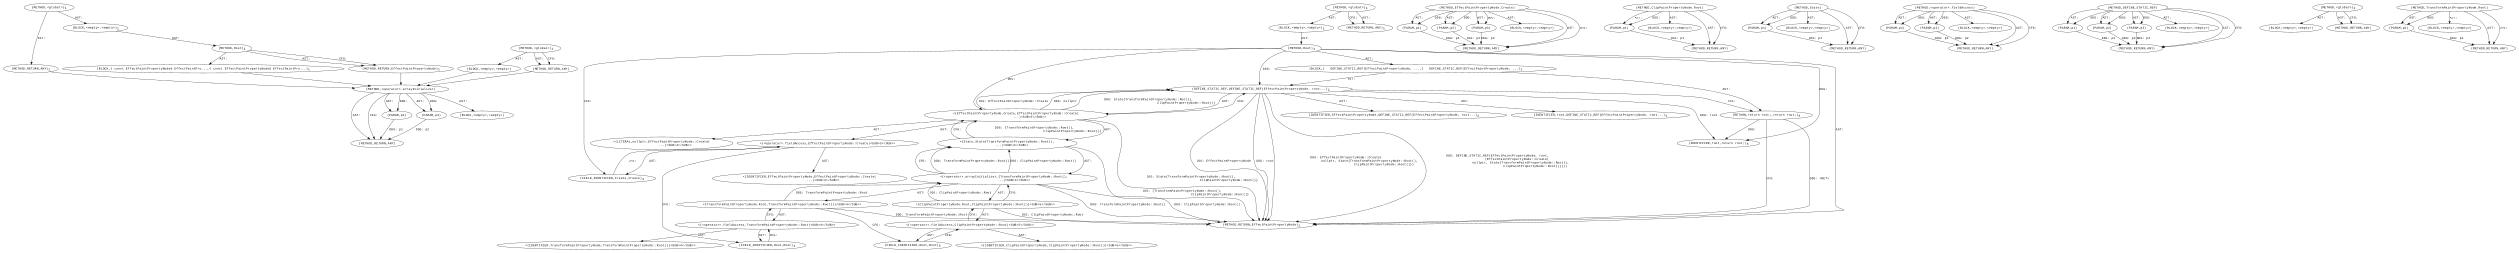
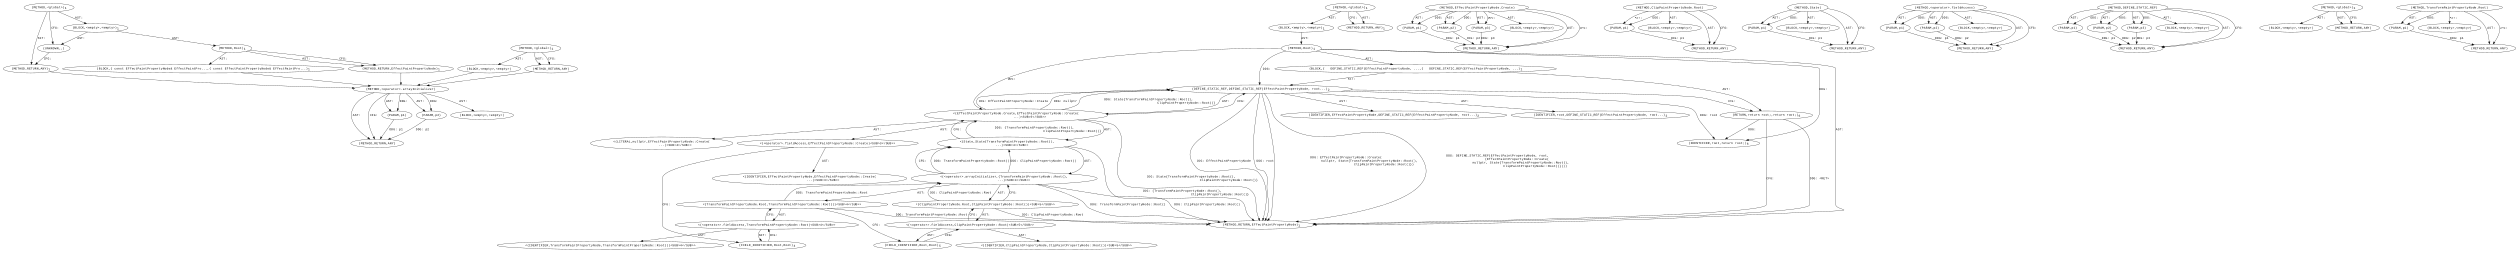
none -> (54, 48)
(612, 178) -> none
